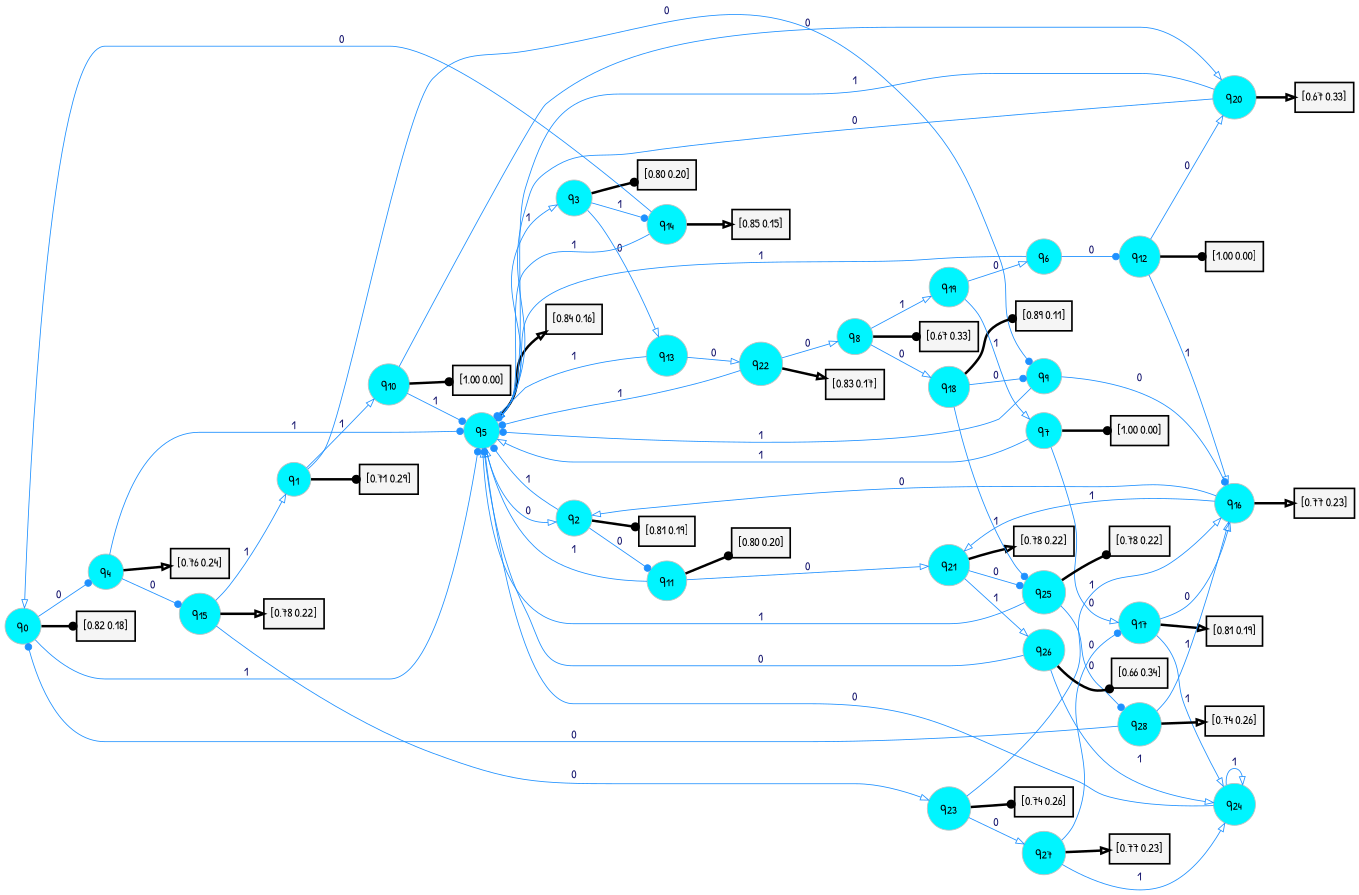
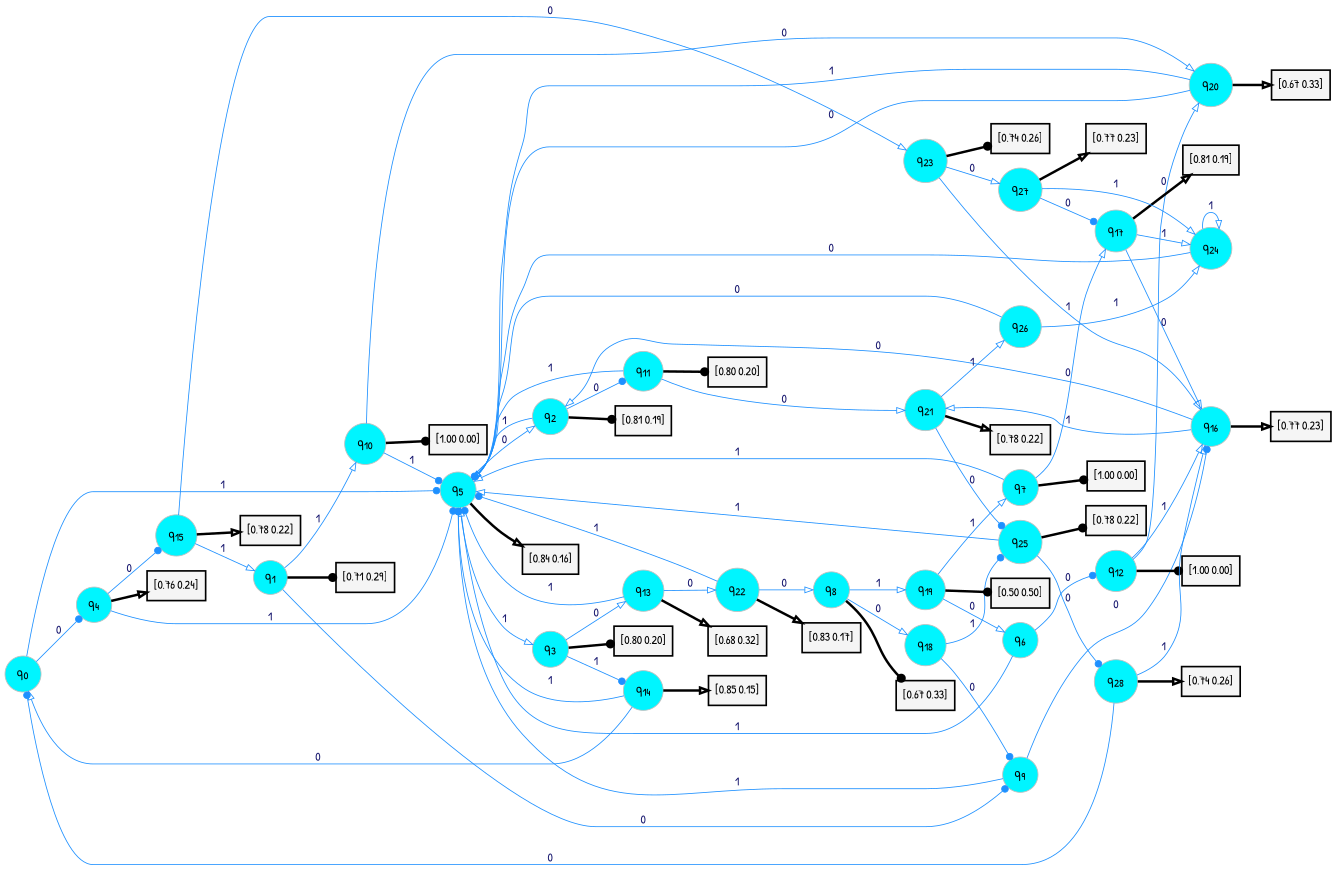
(1044, 316) -> none
none -> (1020, 593)
(106, 626) -> none
none -> (737, 641)
(1140, 673) -> none
